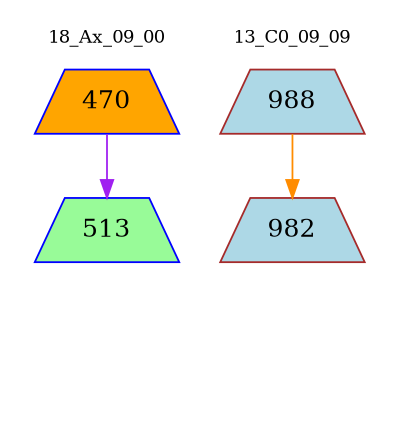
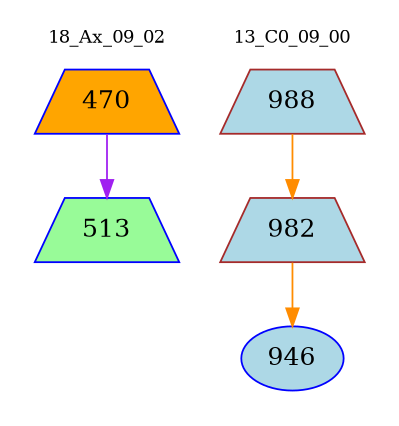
(107, 38) -> (107, 38)
(292, 38) -> (292, 38)
none -> (292, 358)
